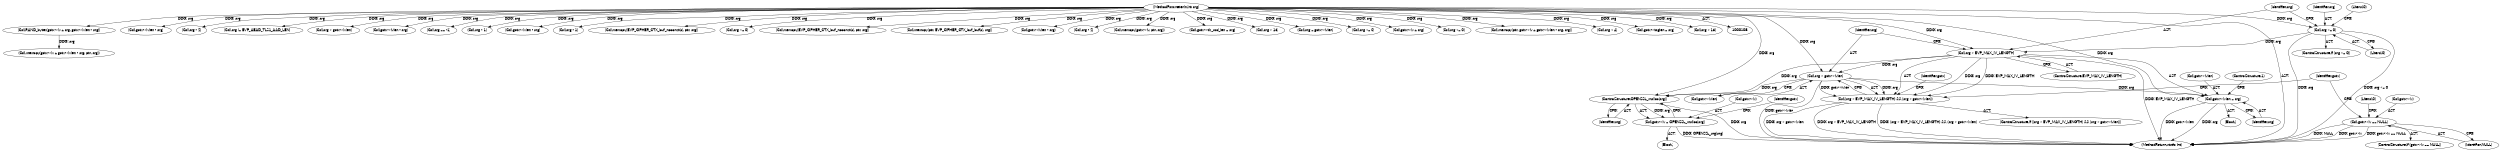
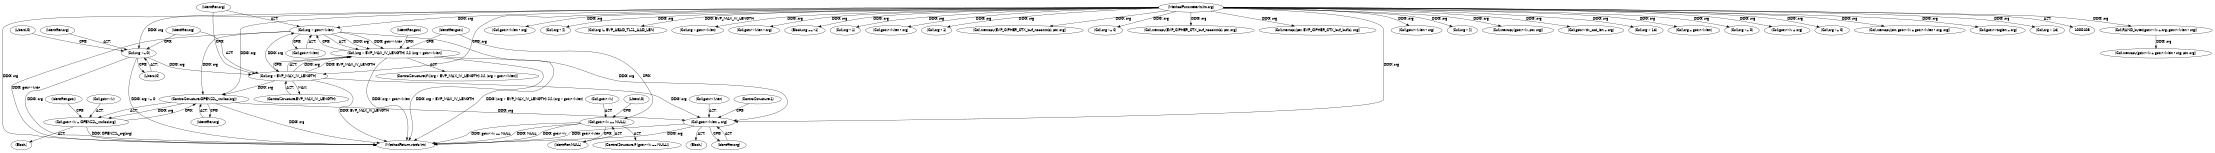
(377, 19) -> (729, 19)
(439, 30) -> (805, 30)
(1607, 30) -> none
(1934, 30) -> (480, 42)
(2326, 53) -> none
none -> (288, 61)
(2048, 65) -> (303, 88)
(2173, 76) -> (679, 99)
(2286, 76) -> (10, 76)
none -> (459, 111)
